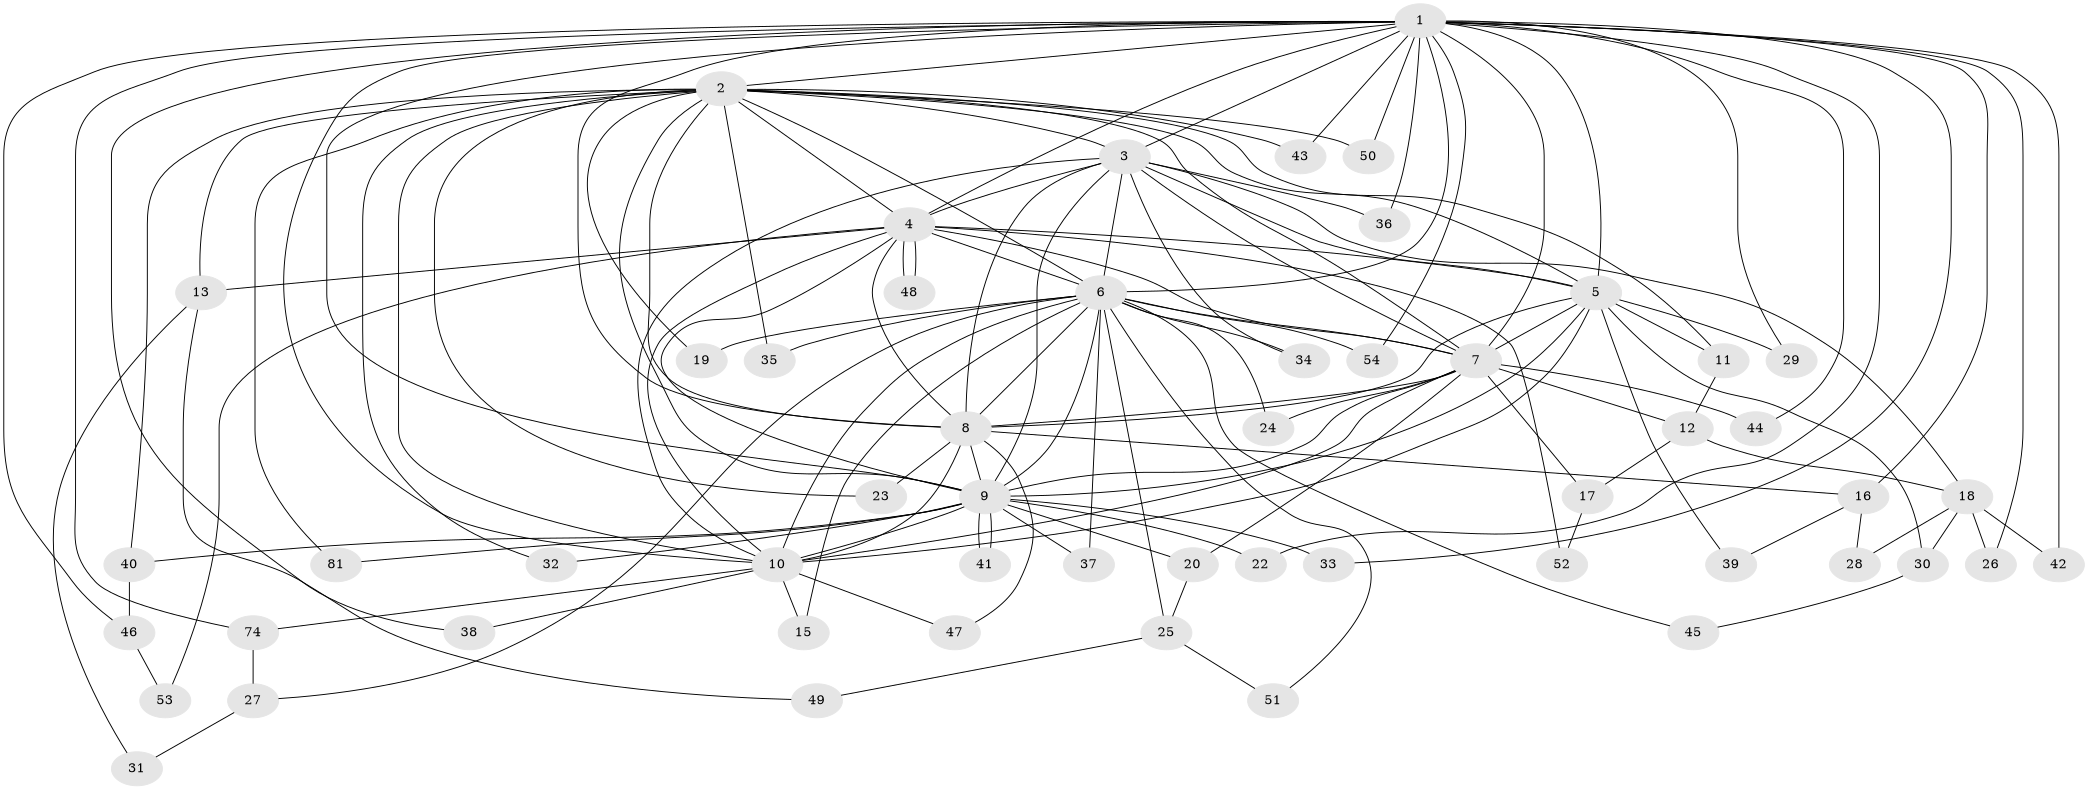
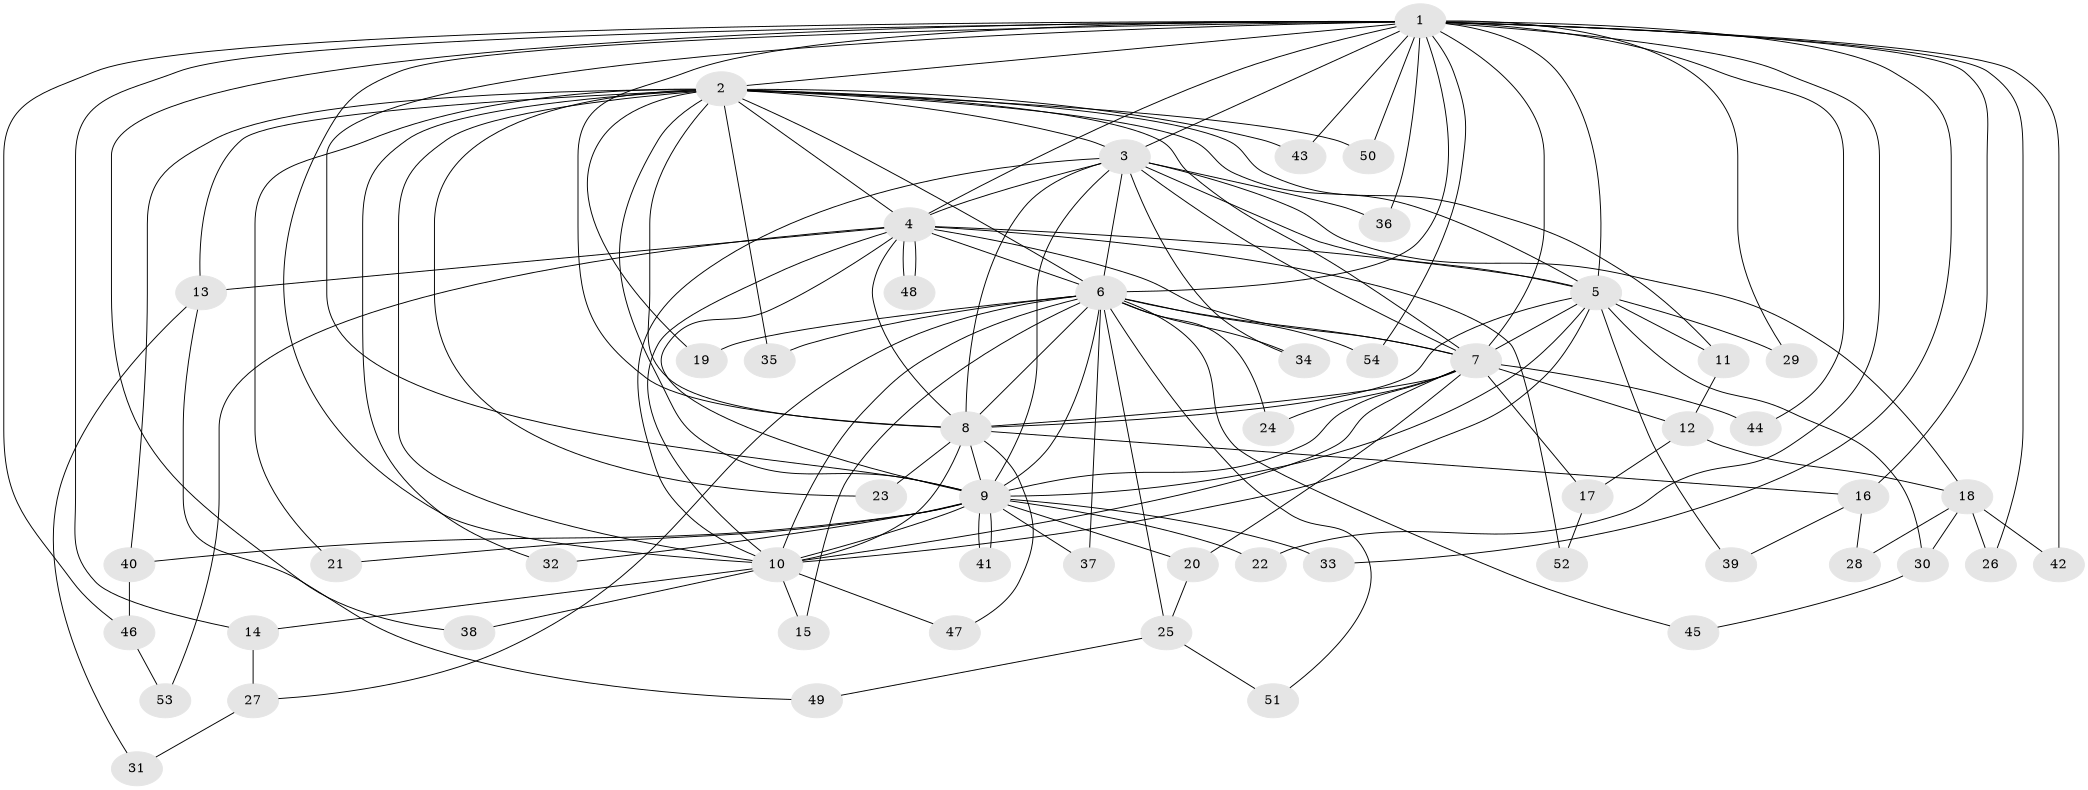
(336, 565) -> (336, 565)
(253, 633) -> (253, 633)
